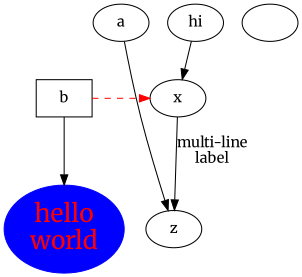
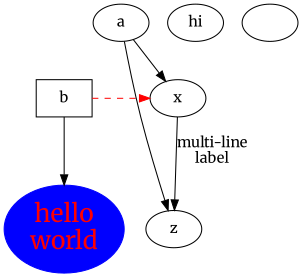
(188, 55) -> (146, 56)
